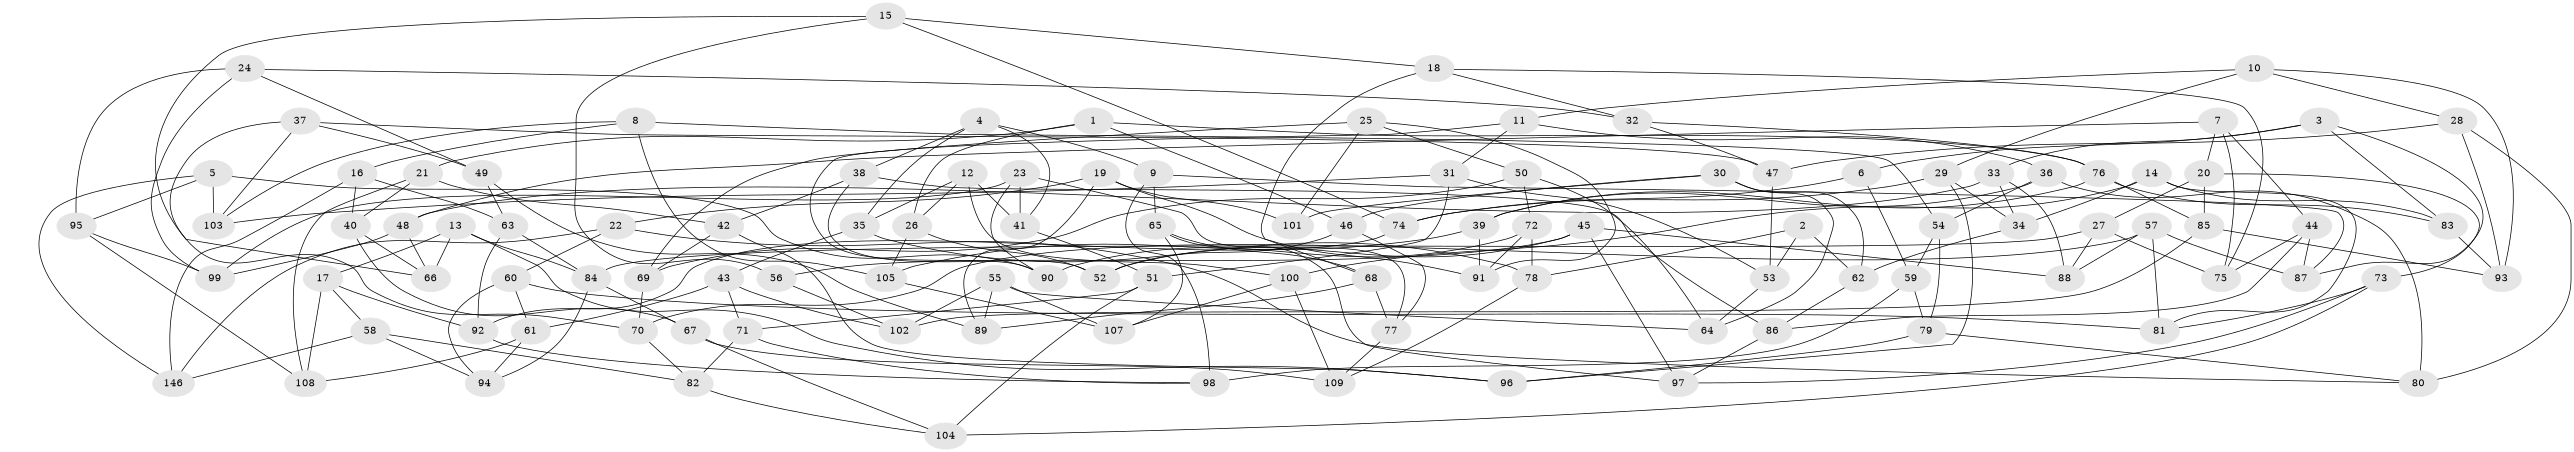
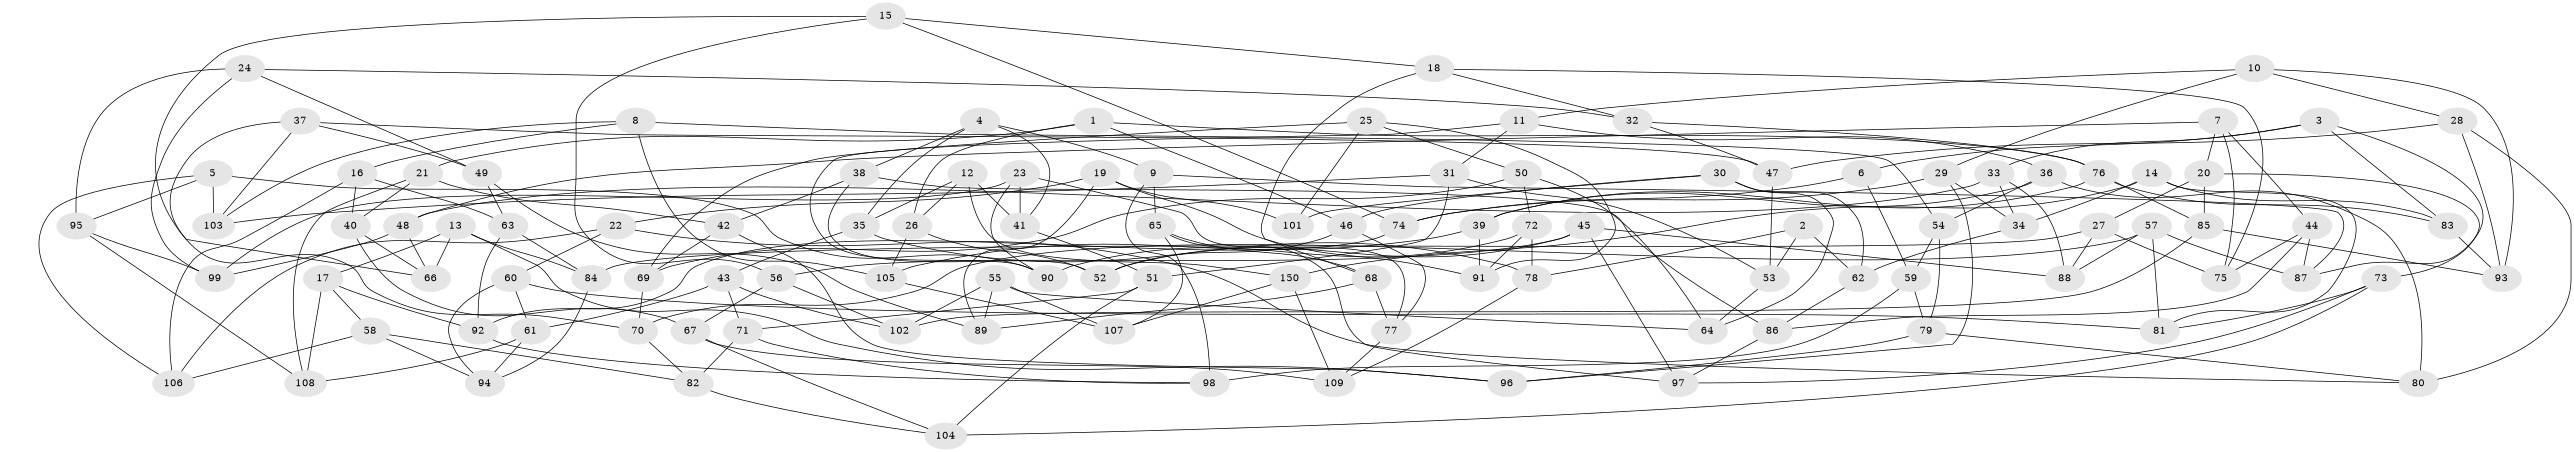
(1290, 279) -> (1290, 279)
(641, 305) -> (742, 300)
(174, 384) -> (174, 384)
